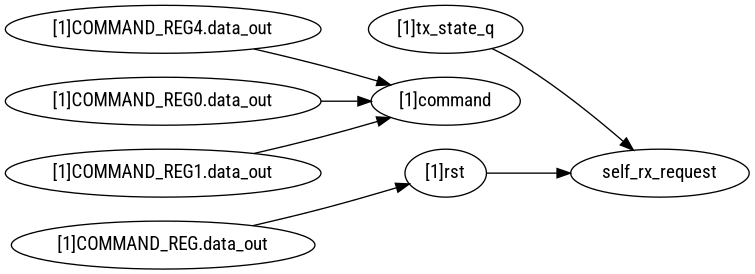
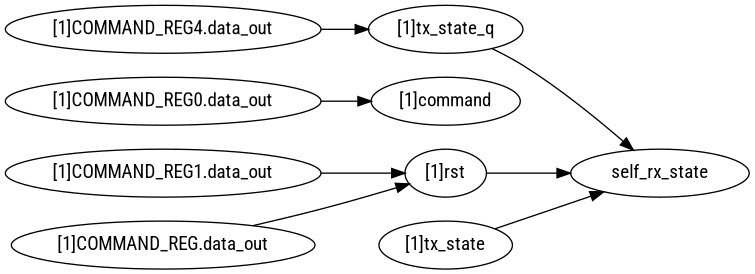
(316, 64) -> (338, 29)
(316, 138) -> (356, 173)
(660, 173) -> (660, 173)
none -> (446, 245)
